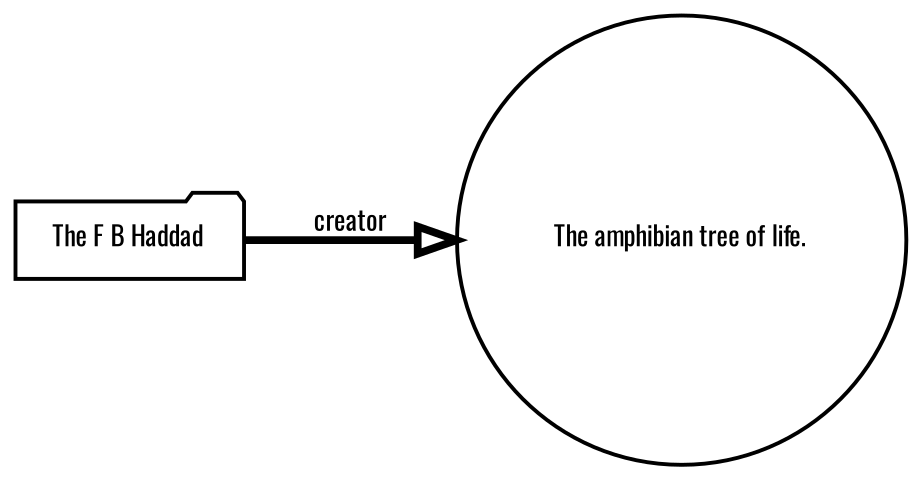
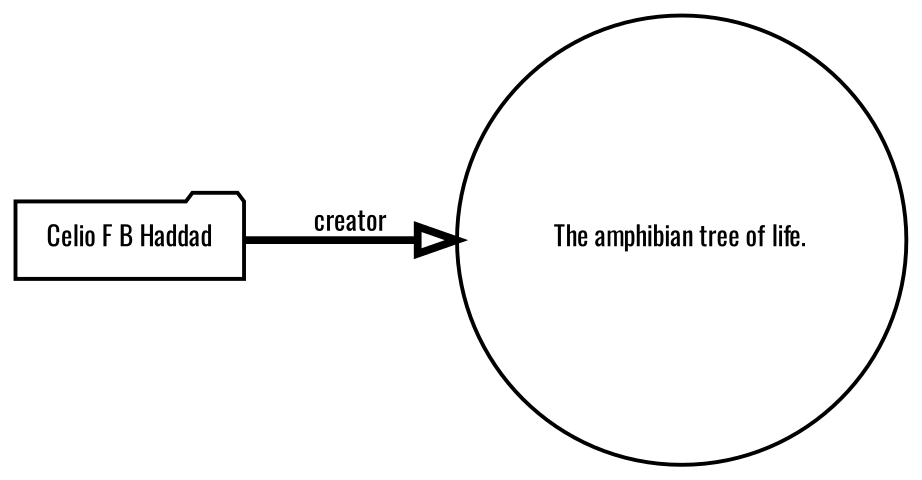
(130, 240) -> (130, 240)
